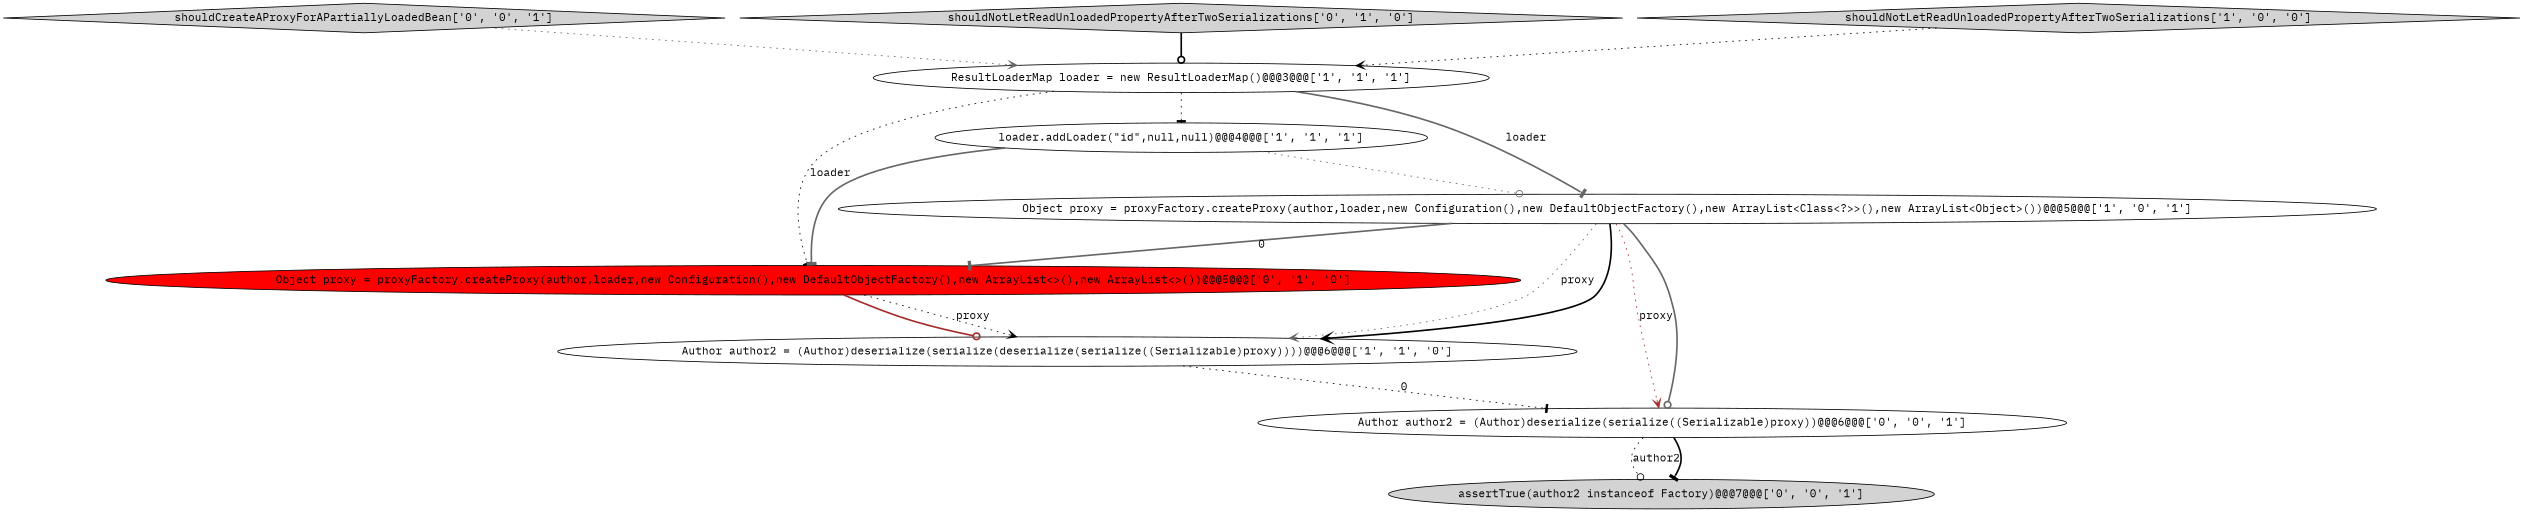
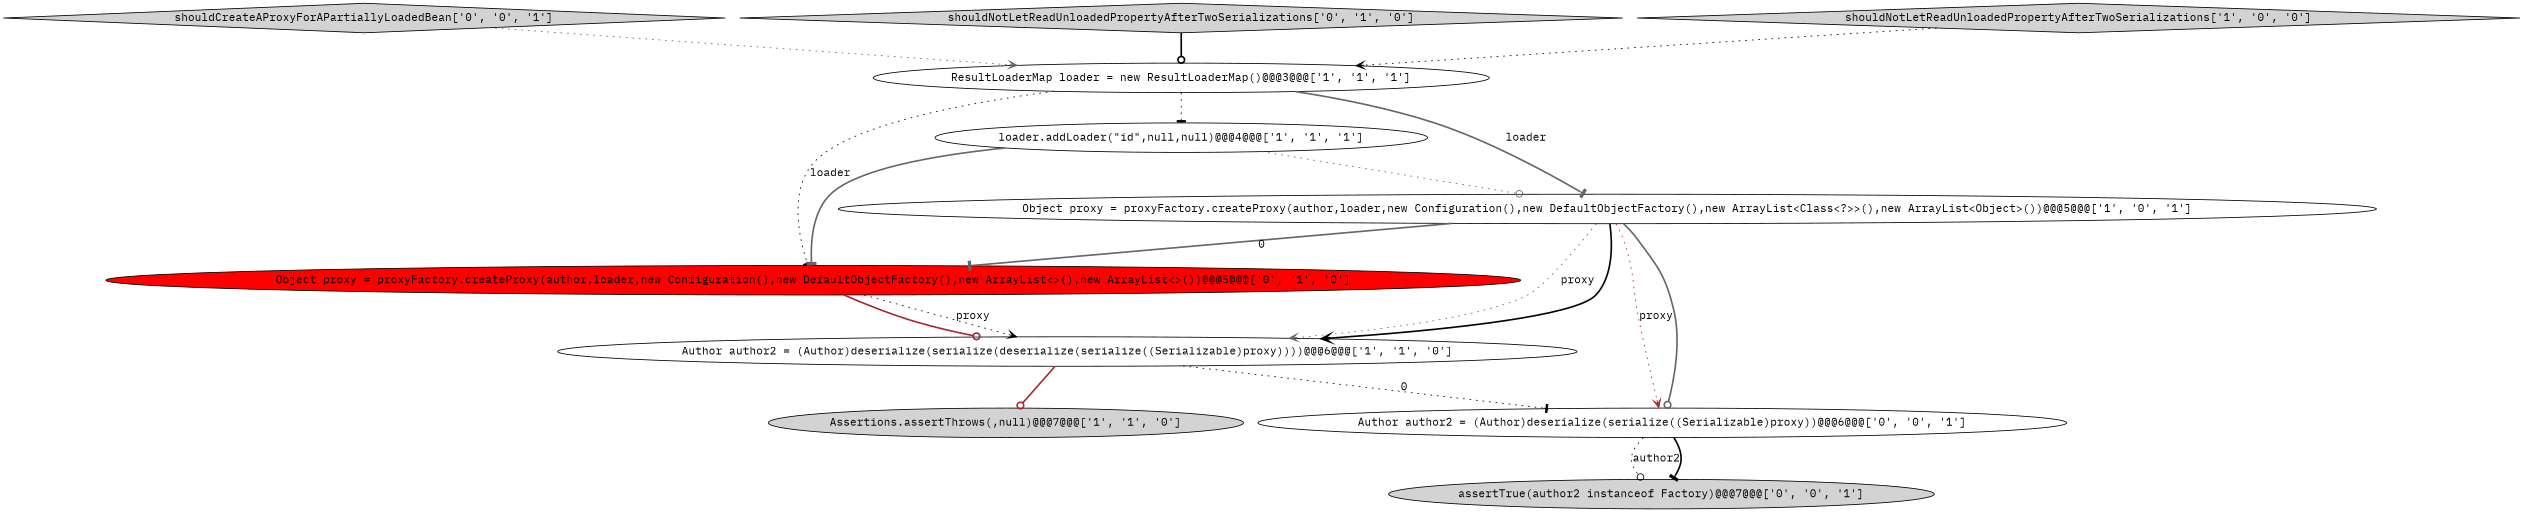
none -> (1006, 423)
